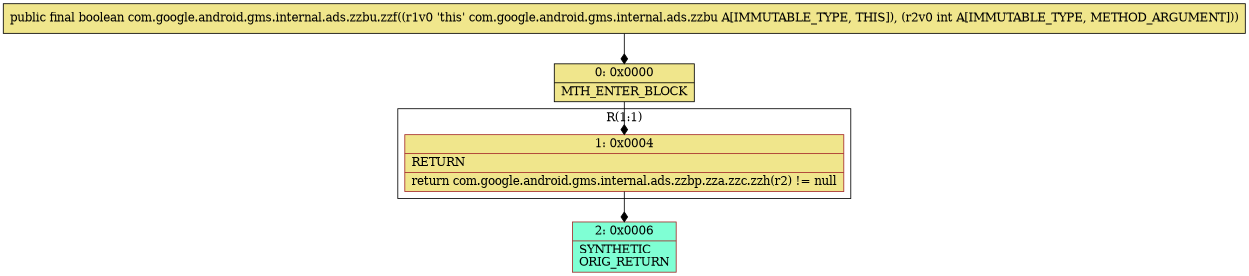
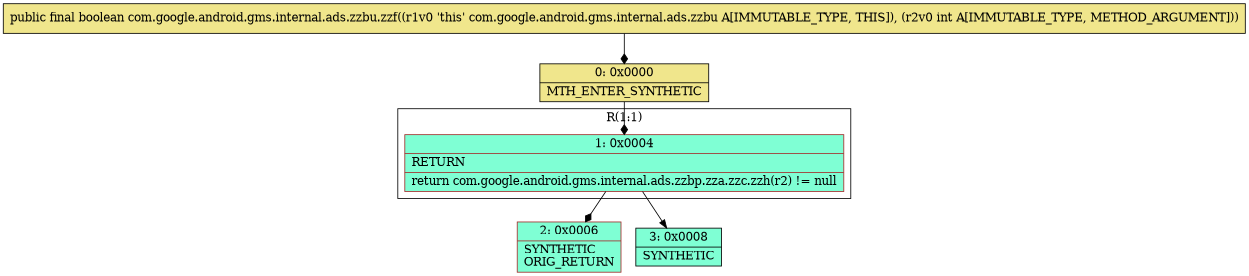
(624, 92) -> (624, 92)
(624, 163) -> (624, 163)
none -> (679, 247)
